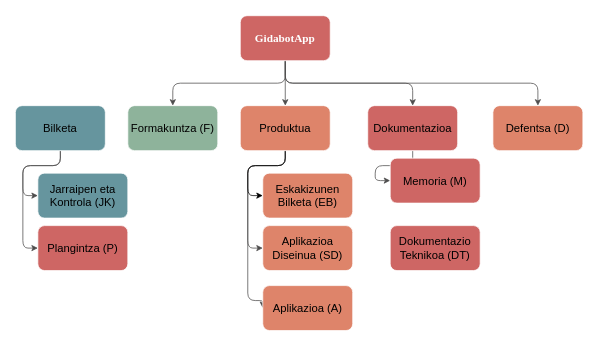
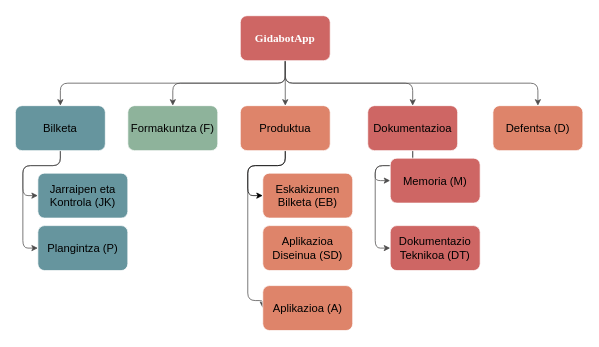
none -> (60, 90)
none -> (375, 218)
(83, 248) -> (83, 248)
(252, 248) -> none
